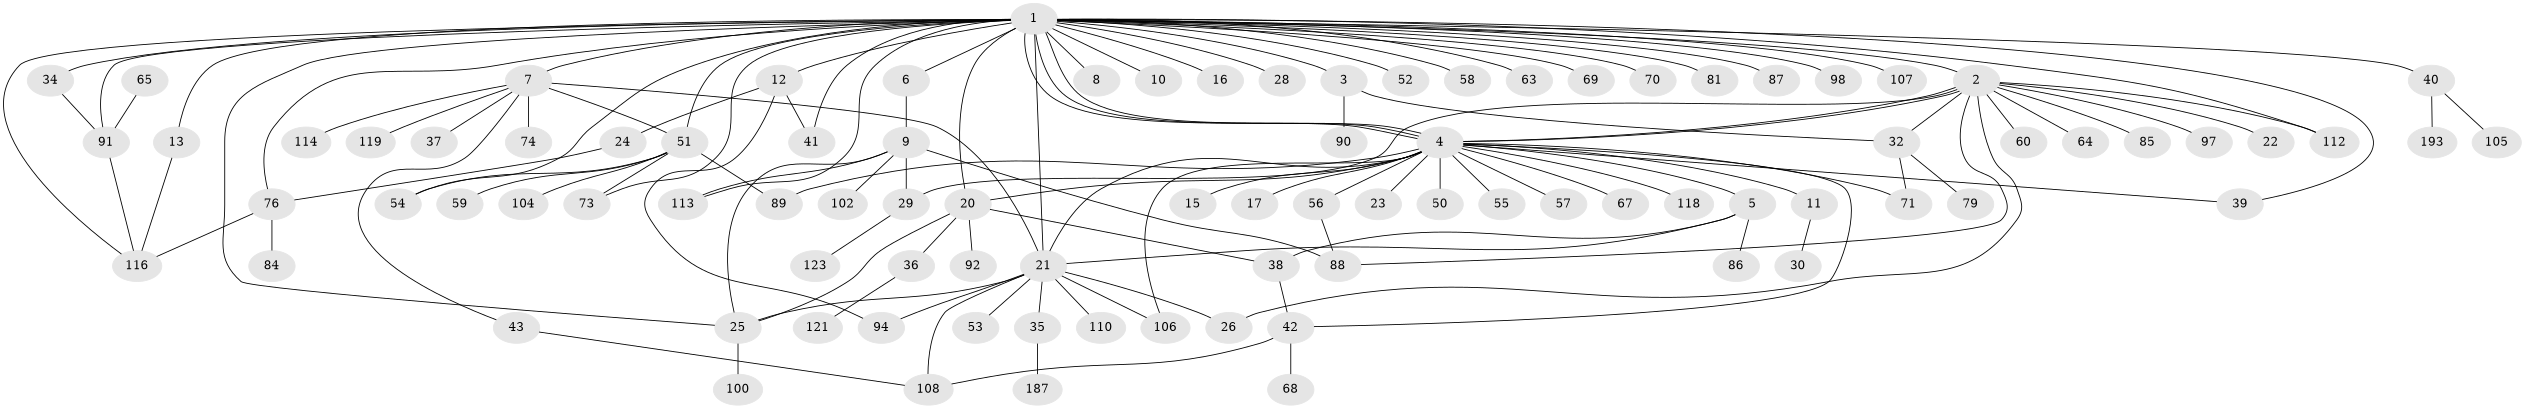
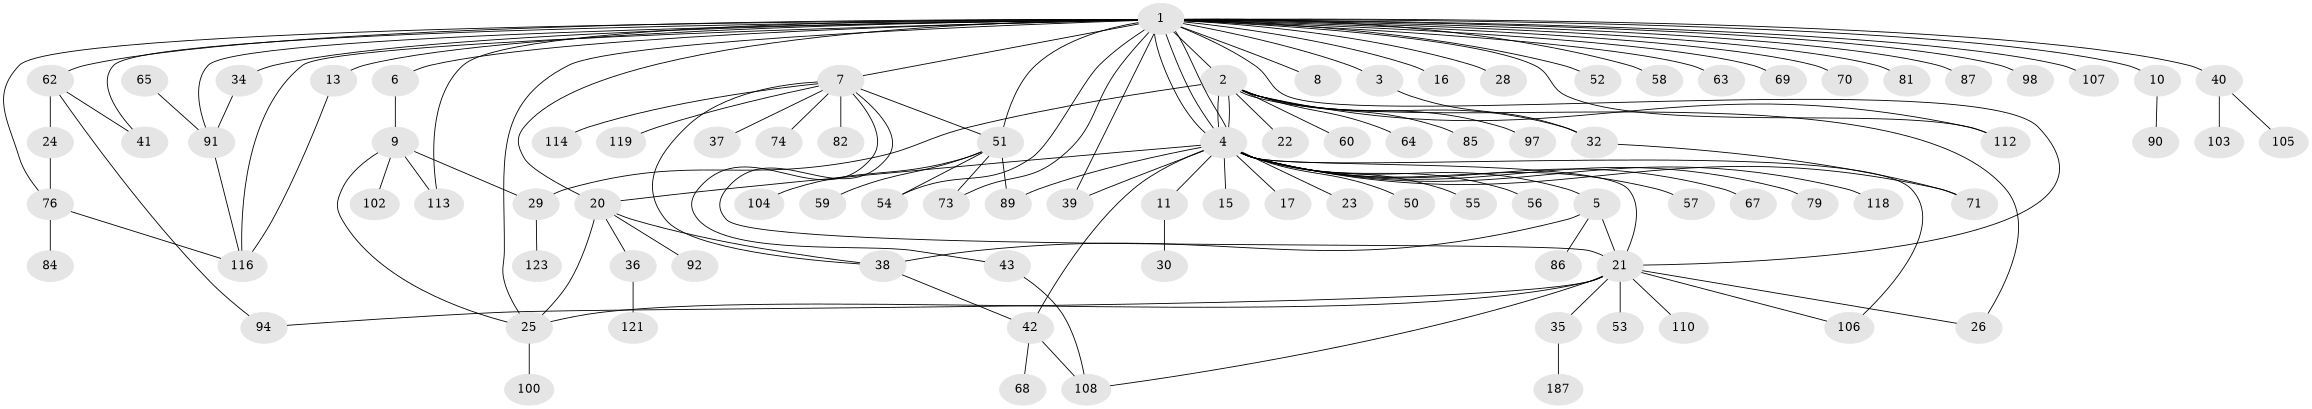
(779, 81) -> (50, 81)
(1344, 112) -> (2157, 112)
none -> (841, 142)
(2432, 142) -> (2219, 142)
(1934, 173) -> (1519, 173)
none -> (653, 188)
(1338, 266) -> none
